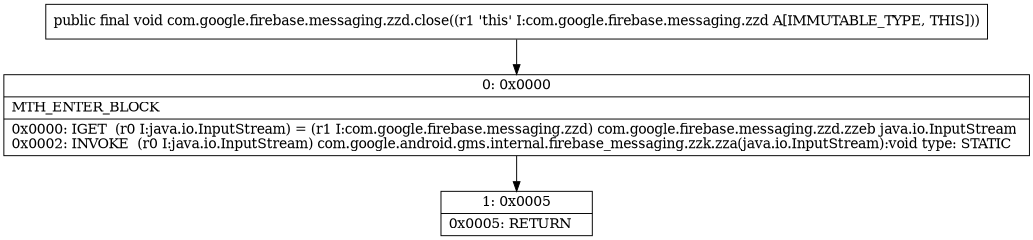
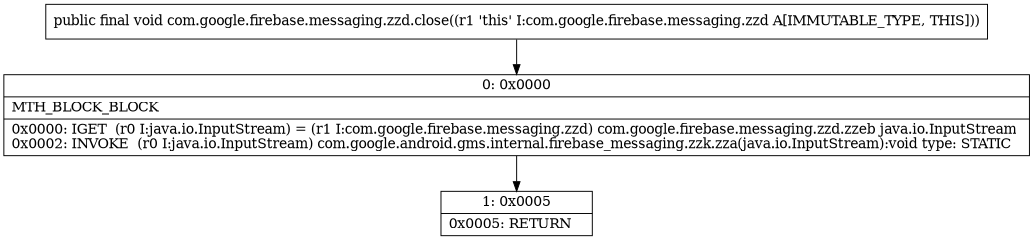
(86, 107) -> (85, 107)
